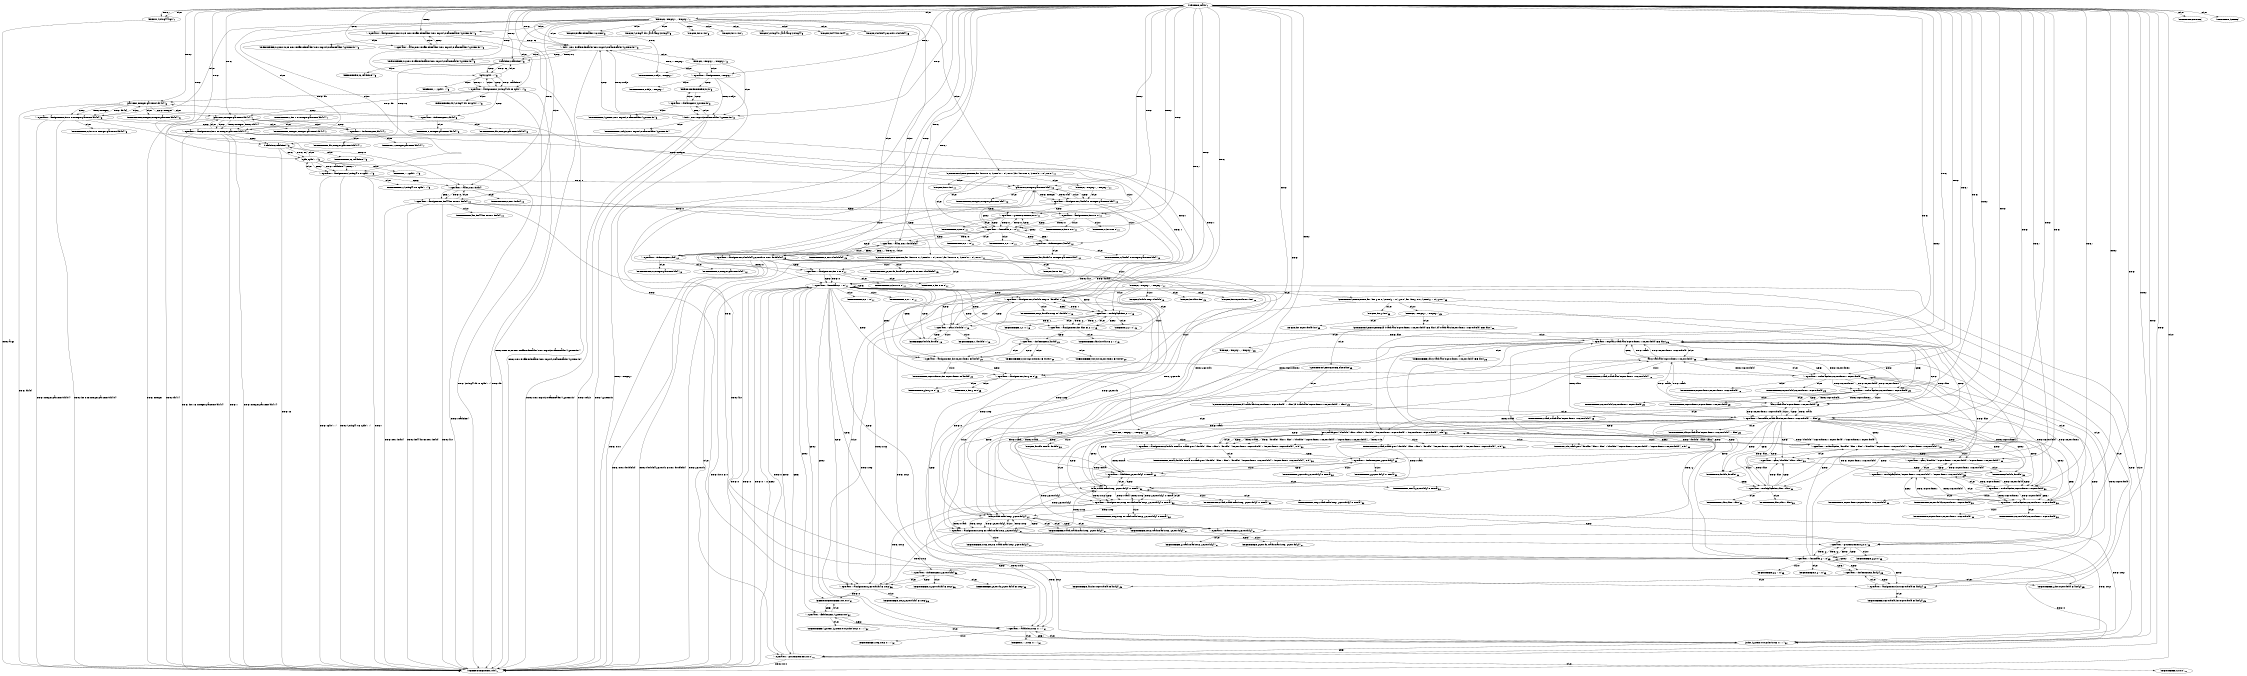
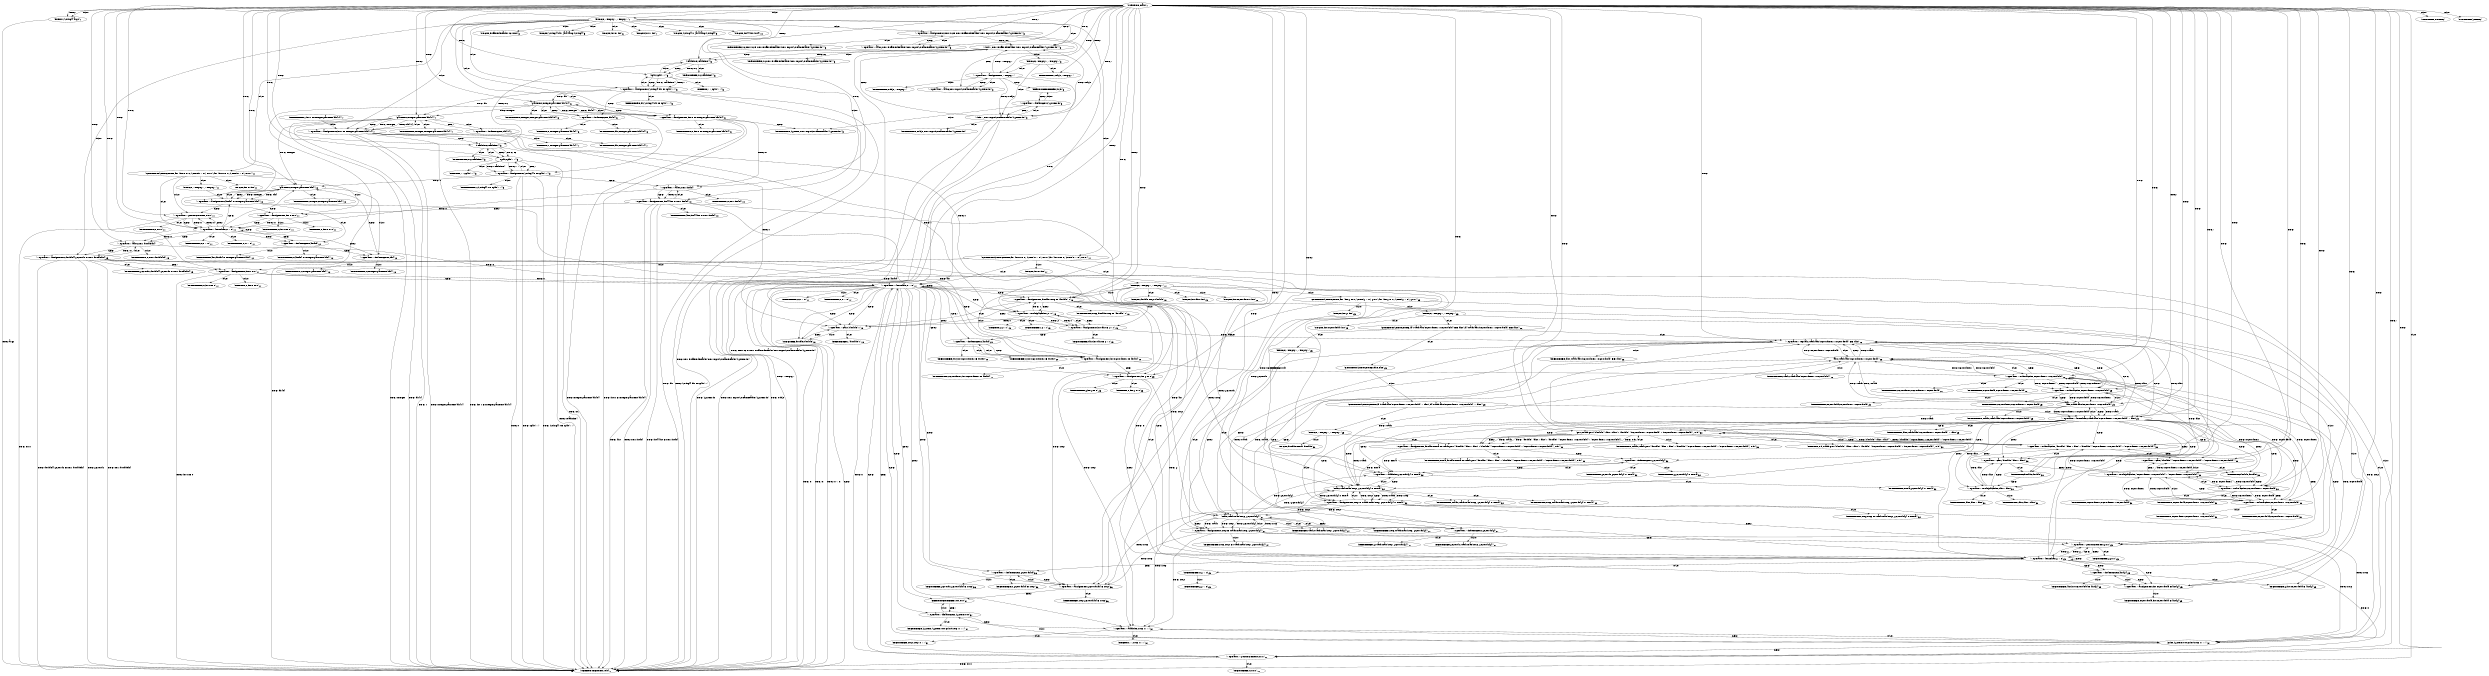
(887, 33) -> none
none -> (961, 89)
(222, 126) -> (758, 123)
(1792, 566) -> (1197, 579)
(856, 594) -> (1029, 594)
